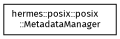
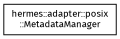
(60, 20) -> (60, 20)
